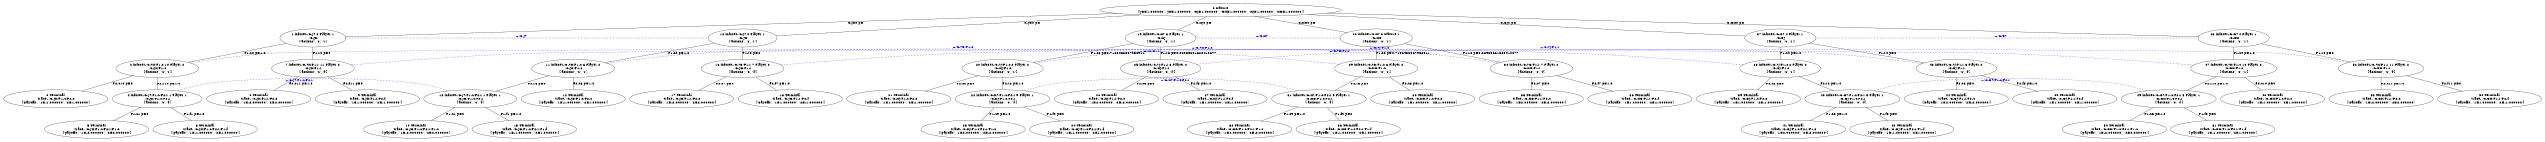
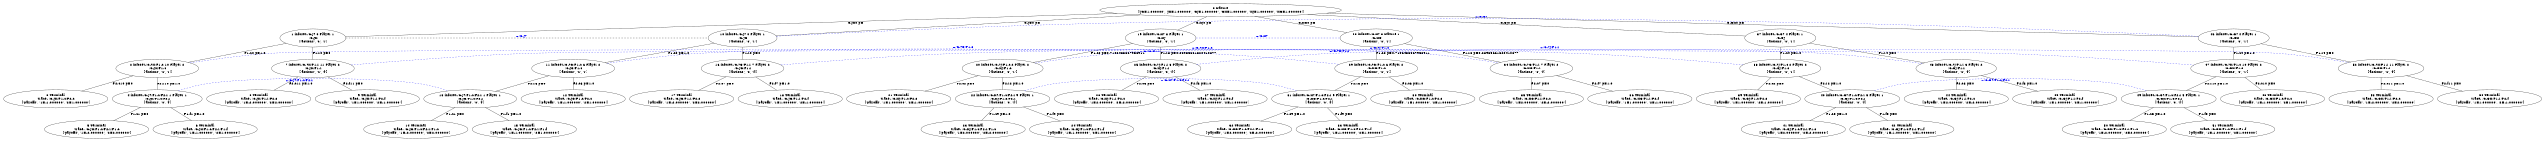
(527, 38) -> (527, 38)
(1268, 38) -> (1268, 38)
(2007, 38) -> (1452, 18)
